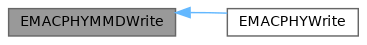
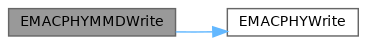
(209, 13) -> (194, 32)
